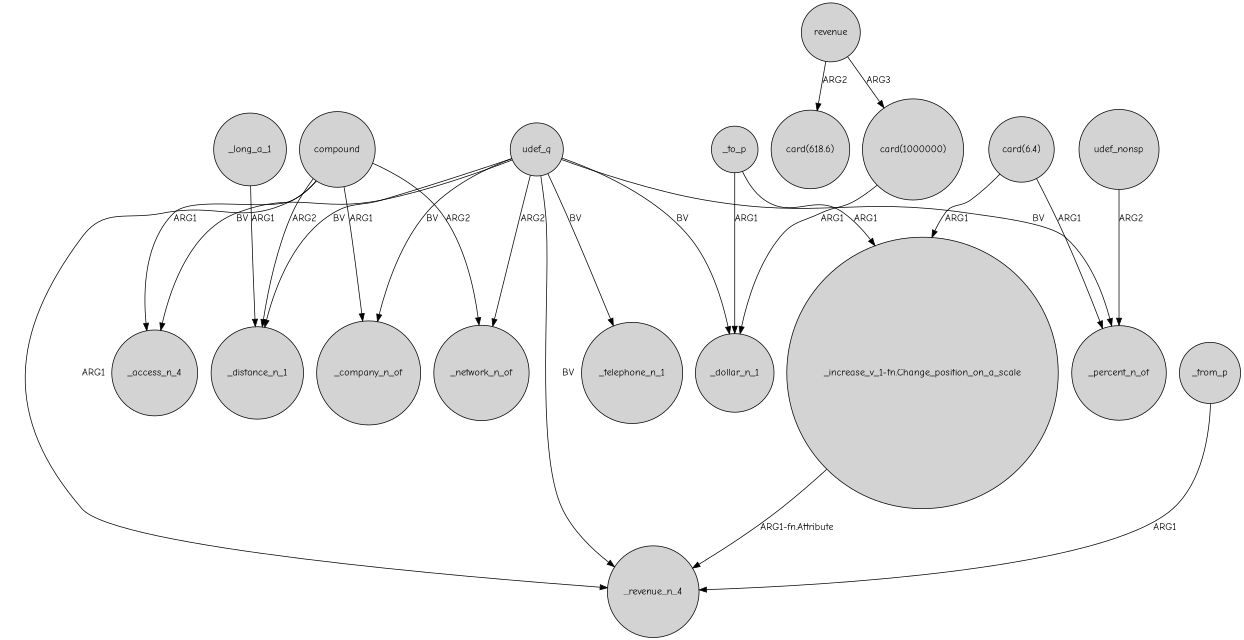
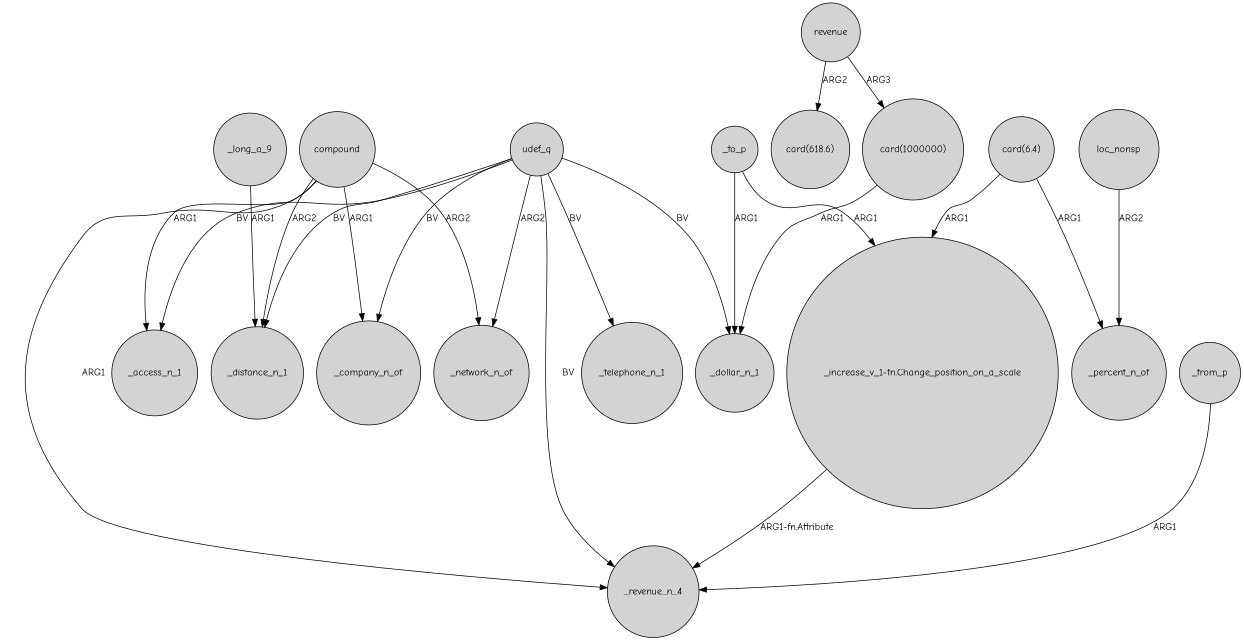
(250, 149) -> (250, 149)
(1119, 149) -> (1119, 149)
(859, 207) -> none
(155, 373) -> (155, 373)
